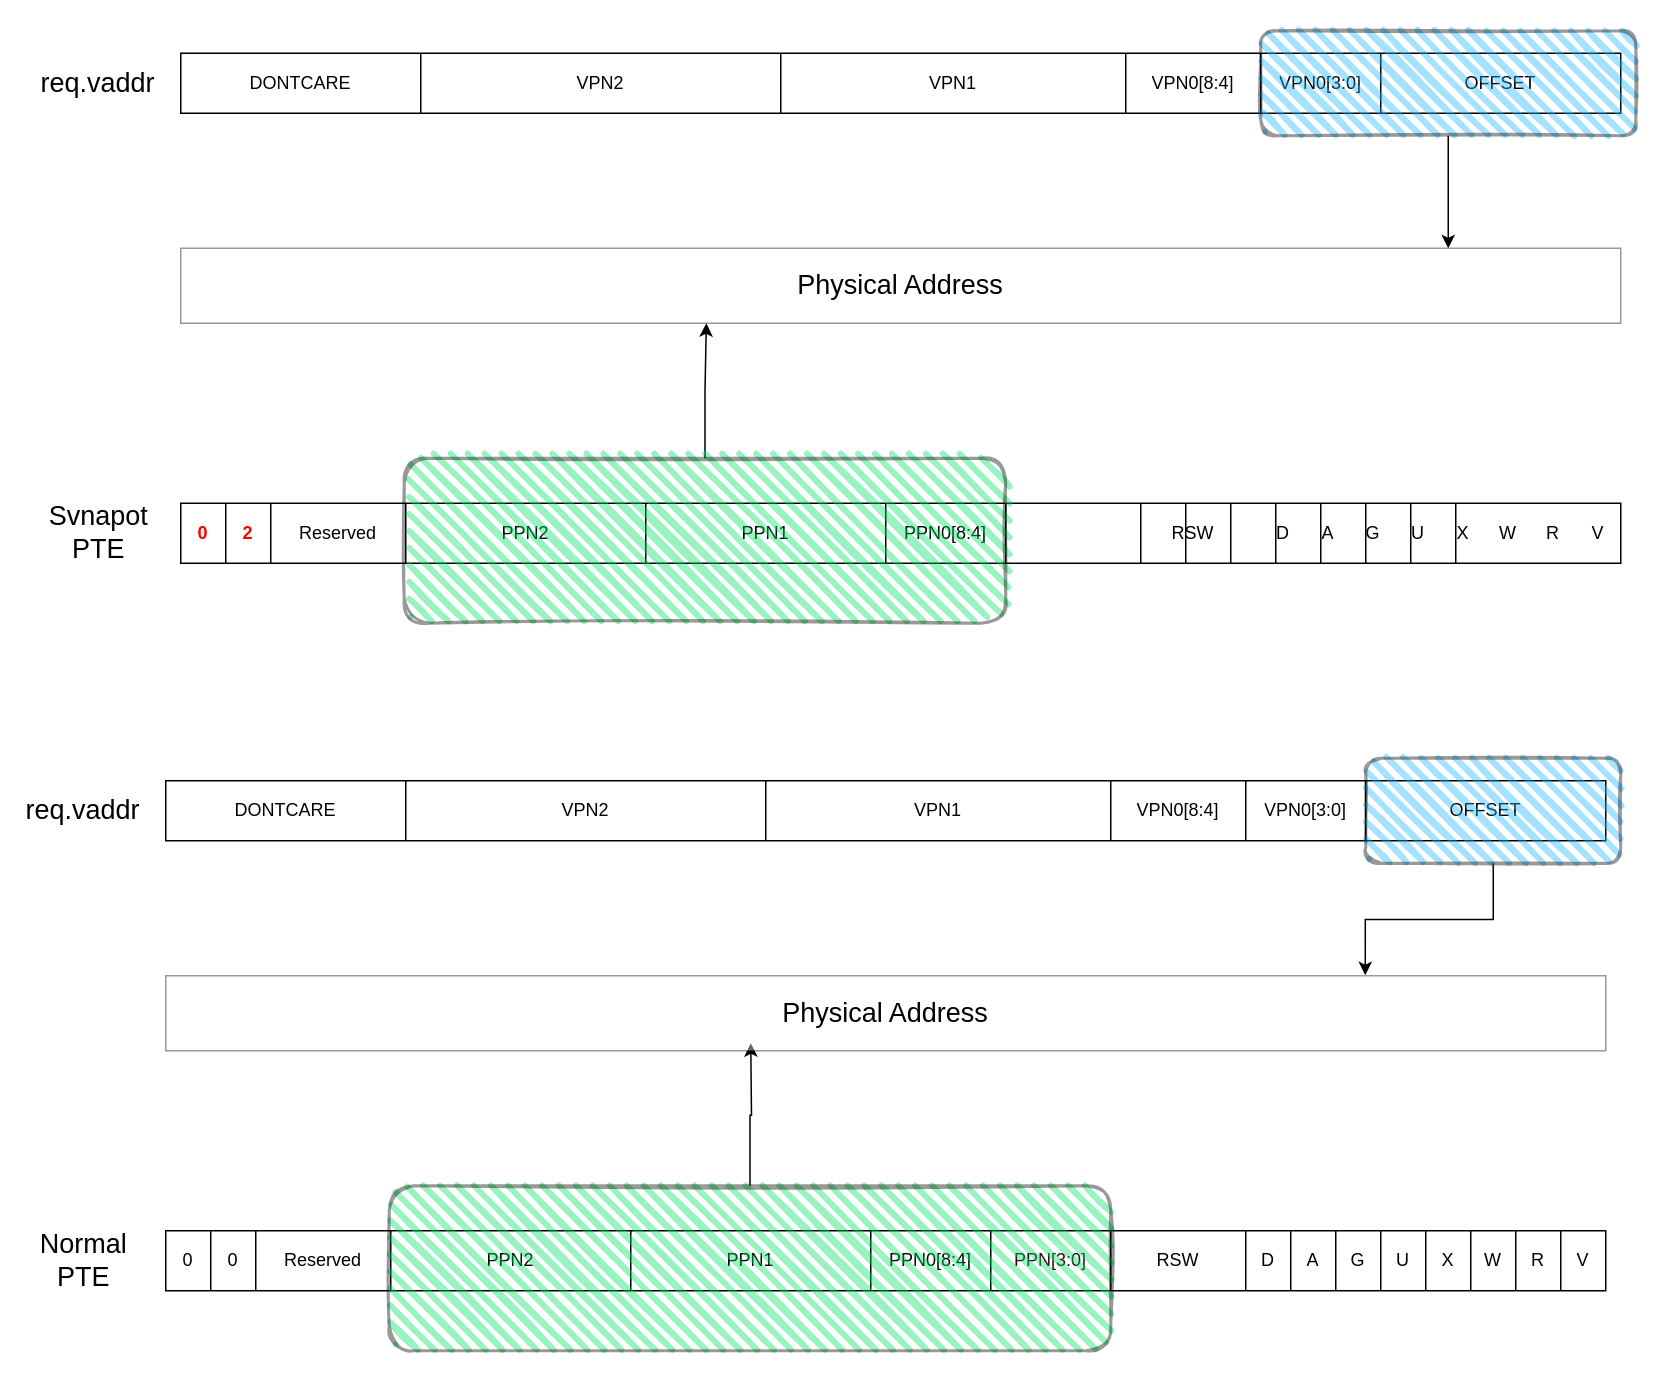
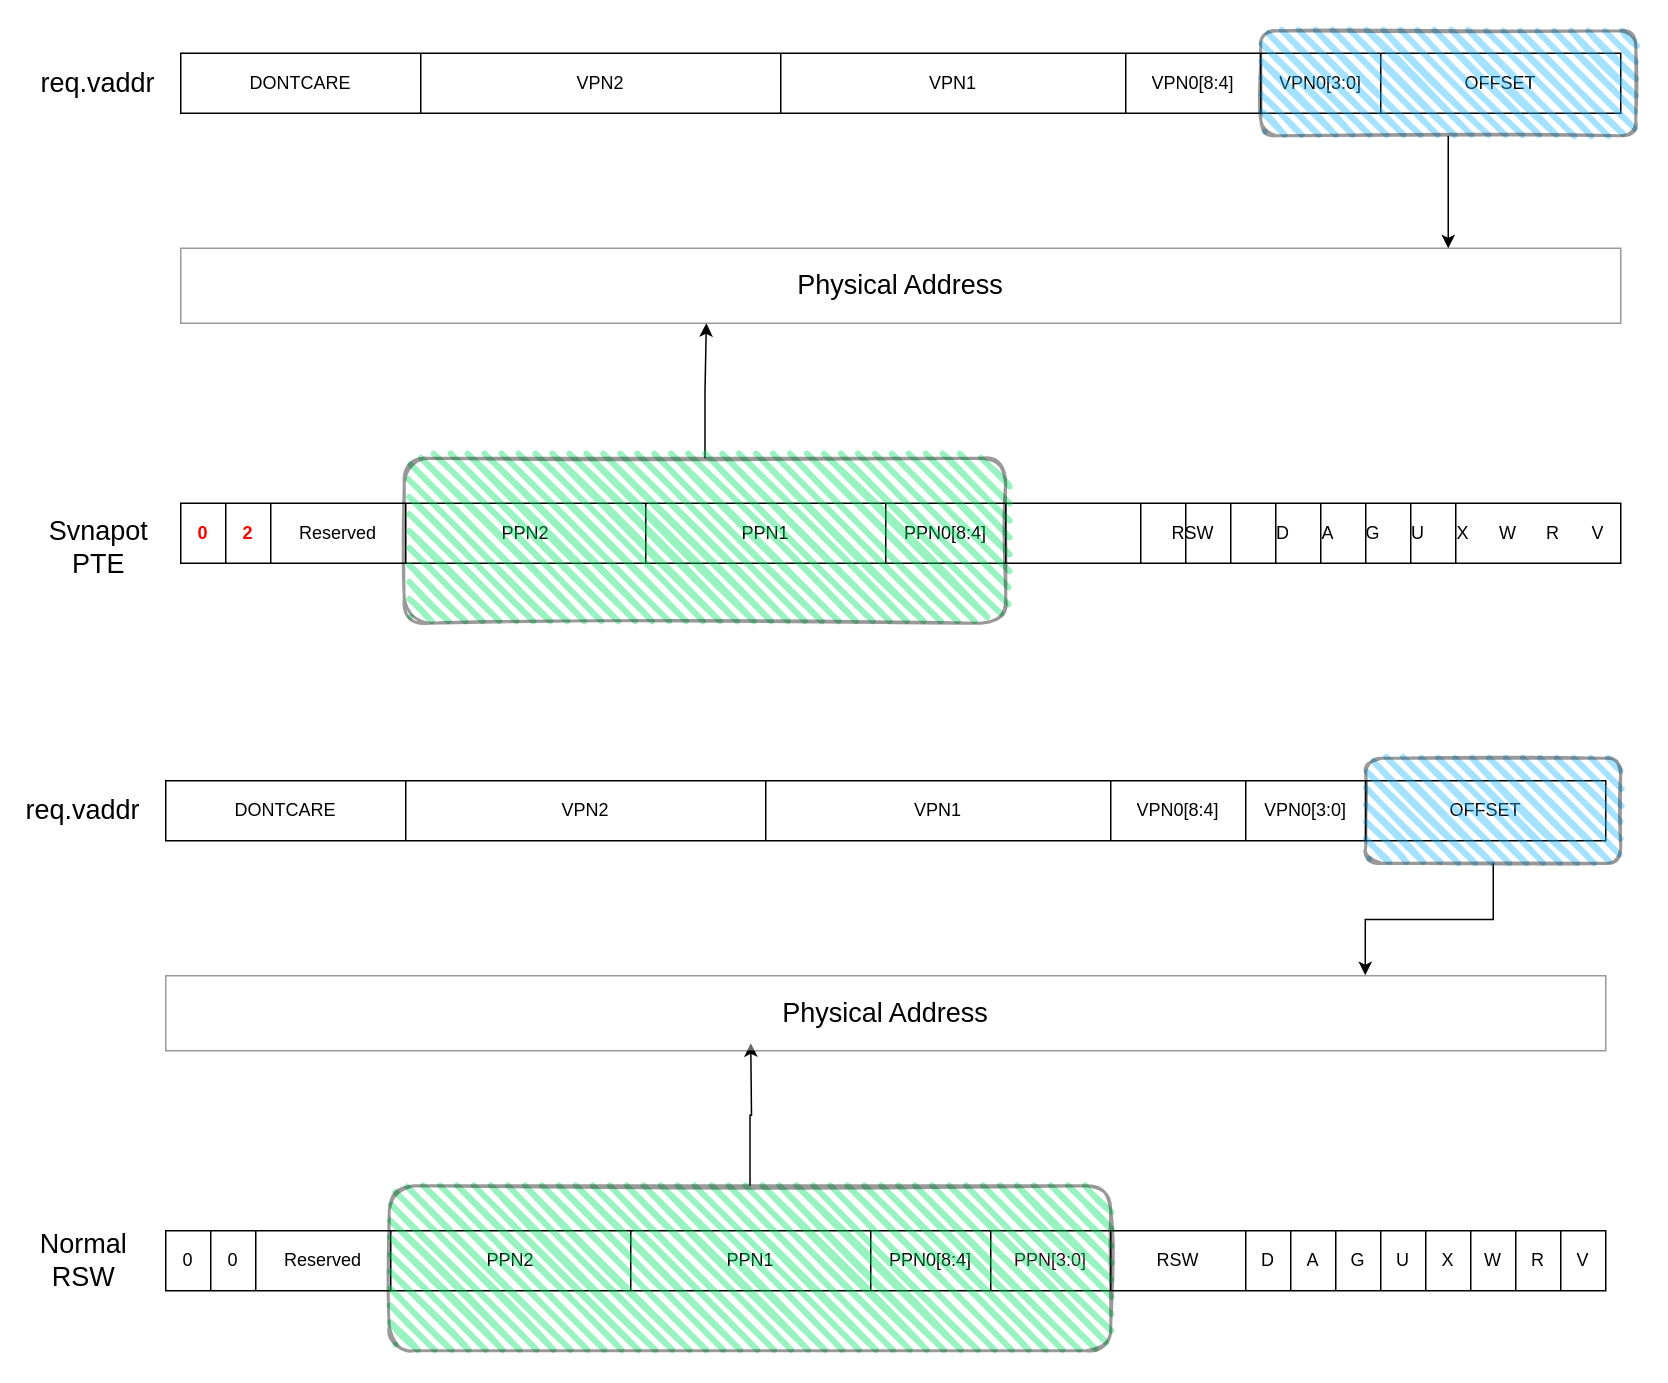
(98, 533) -> (98, 548)
(84, 1261) -> (84, 1261)
